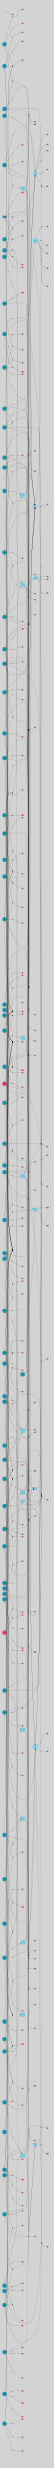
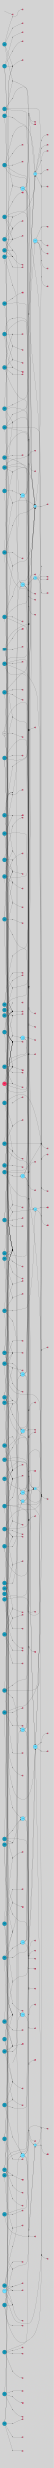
(5, 217) -> (5, 217)
(5, 649) -> (5, 649)
(5, 733) -> (5, 733)
(23, 1374) -> (23, 1374)
(5, 1633) -> (5, 1634)
(5, 2291) -> (5, 2291)
